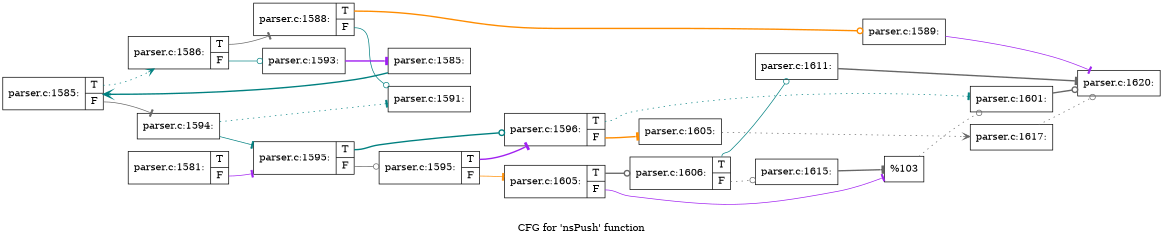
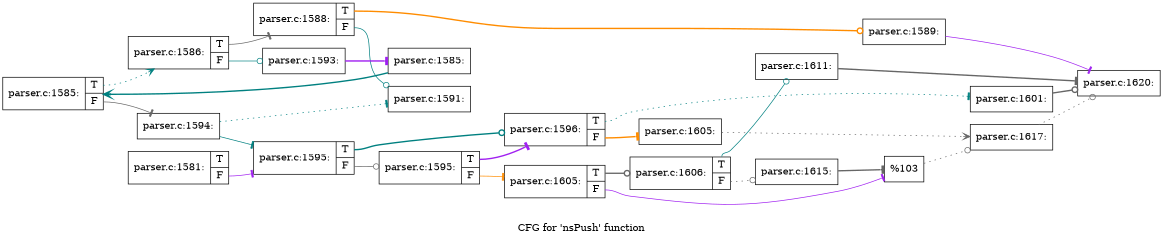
(950, 132) -> (944, 157)
